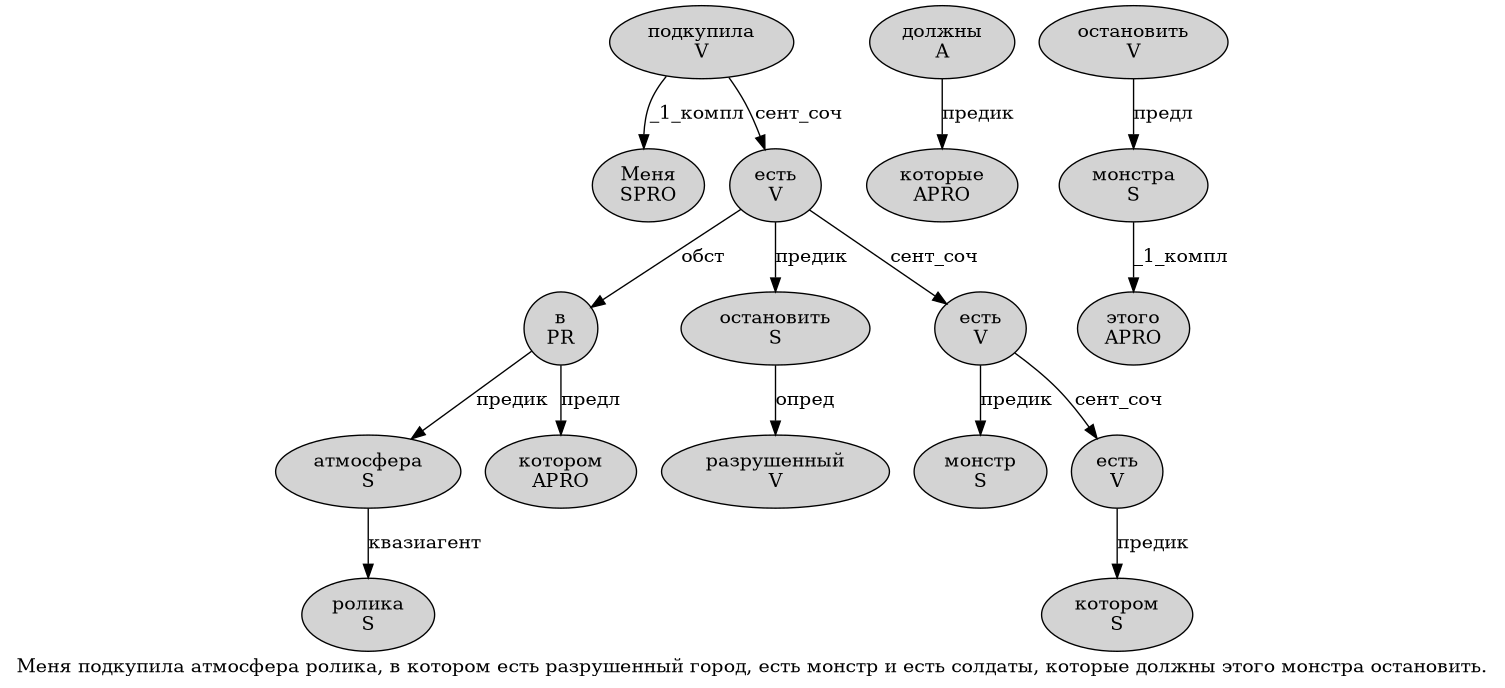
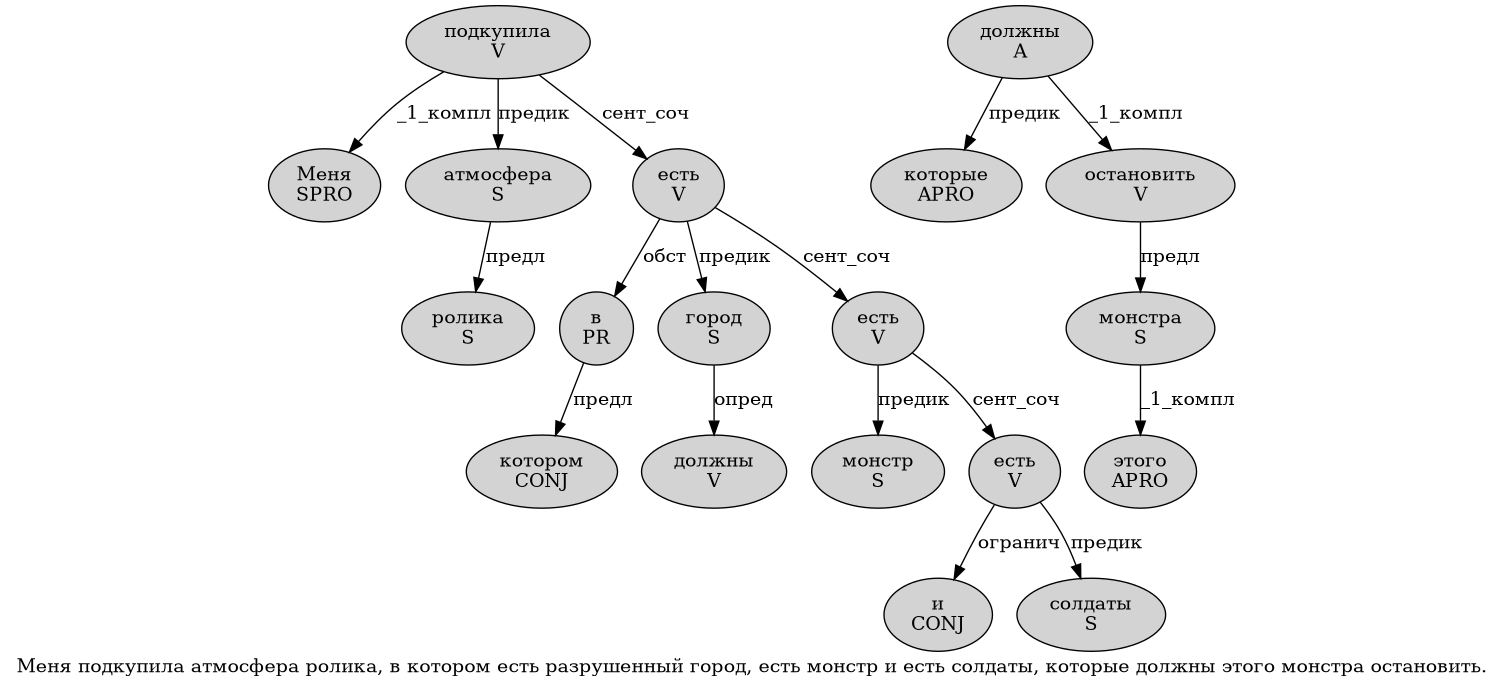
none -> (1075, 108)
(776, 328) -> (714, 328)
(477, 391) -> (498, 107)
(561, 472) -> (542, 472)
(776, 472) -> (714, 472)
(425, 543) -> (516, 257)
none -> (938, 615)
(1117, 615) -> (1091, 615)
